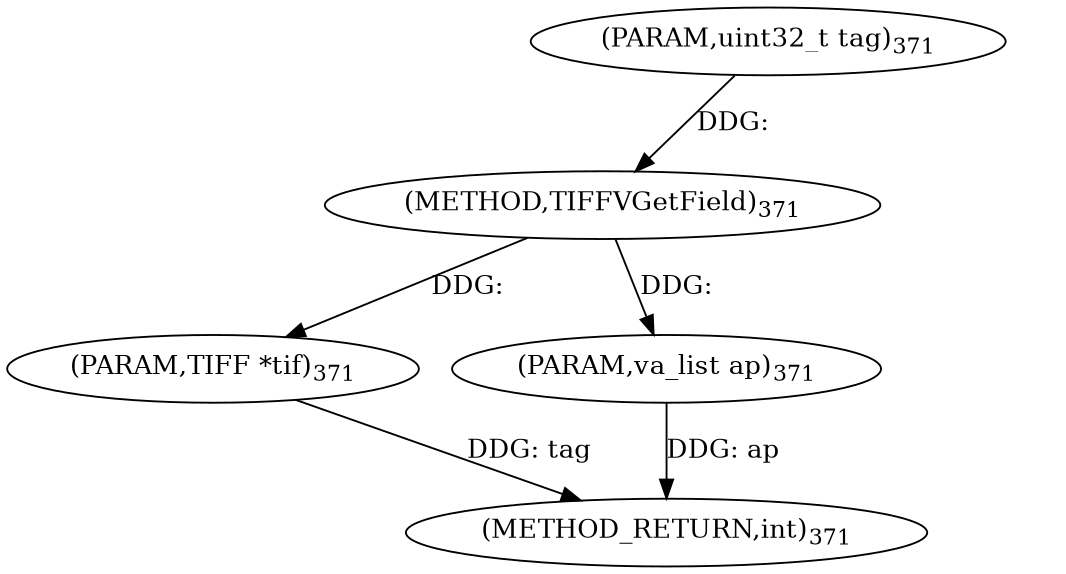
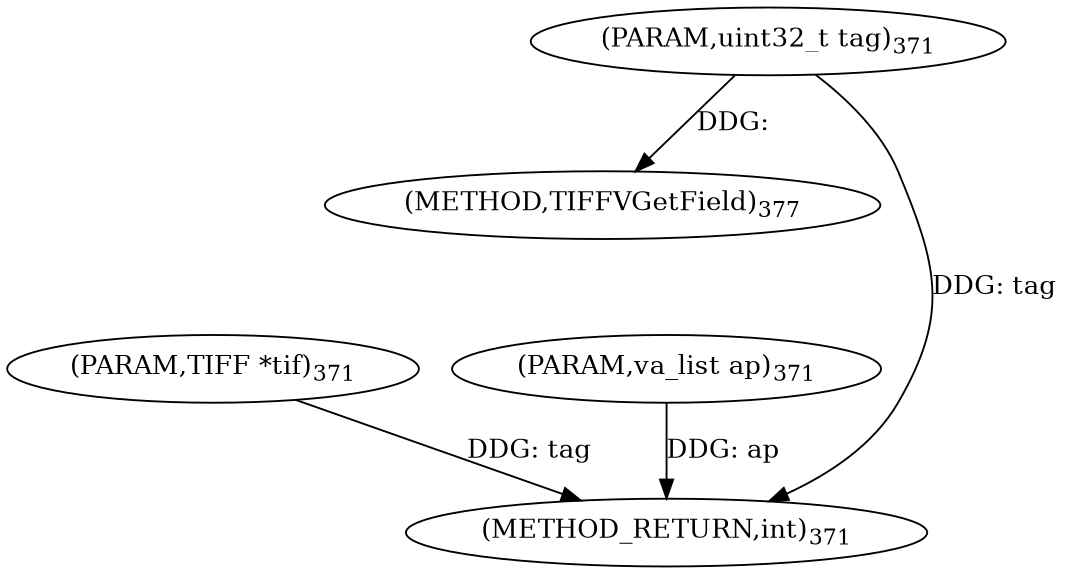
(779, 202) -> (779, 202)
(631, 278) -> none
(416, 284) -> none
none -> (932, 296)
